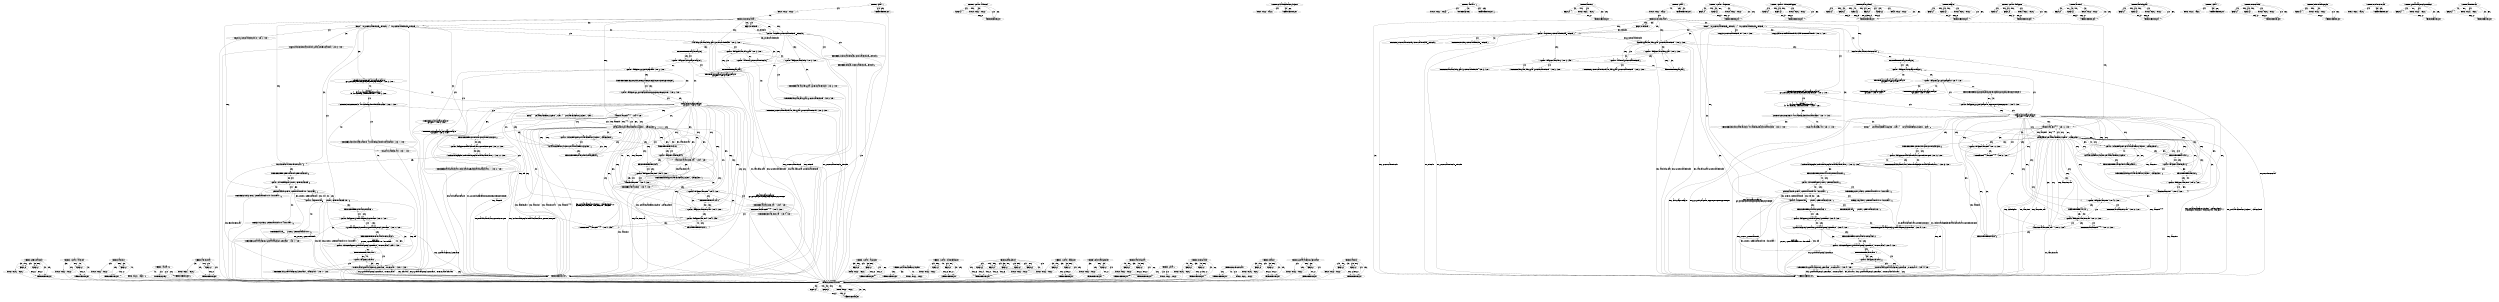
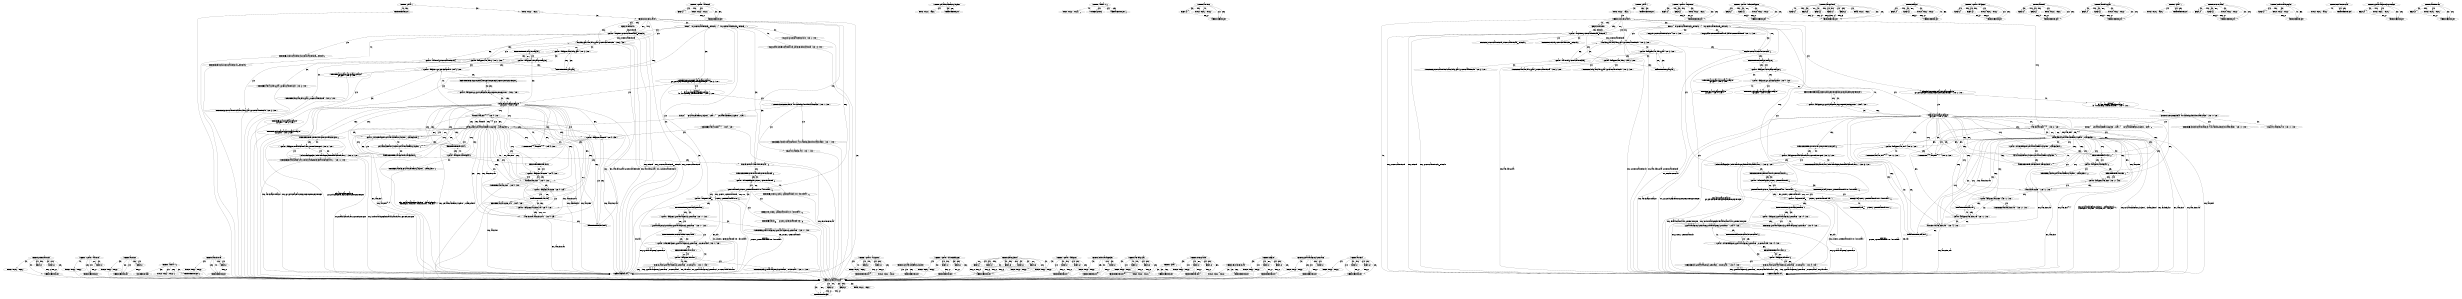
(526, 167) -> none
(683, 169) -> (570, 199)
(522, 174) -> (533, 132)
(713, 183) -> (542, 212)
(703, 214) -> (534, 212)
(775, 214) -> none
none -> (2012, 222)
(2090, 223) -> (1892, 151)
